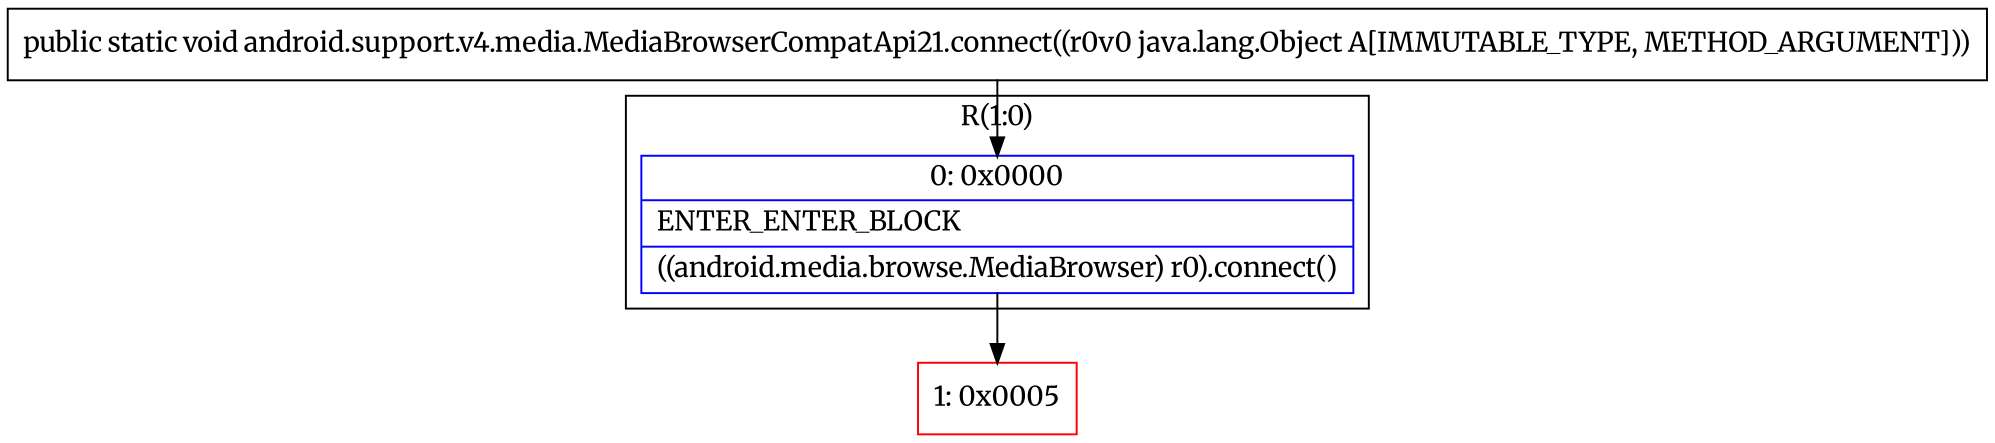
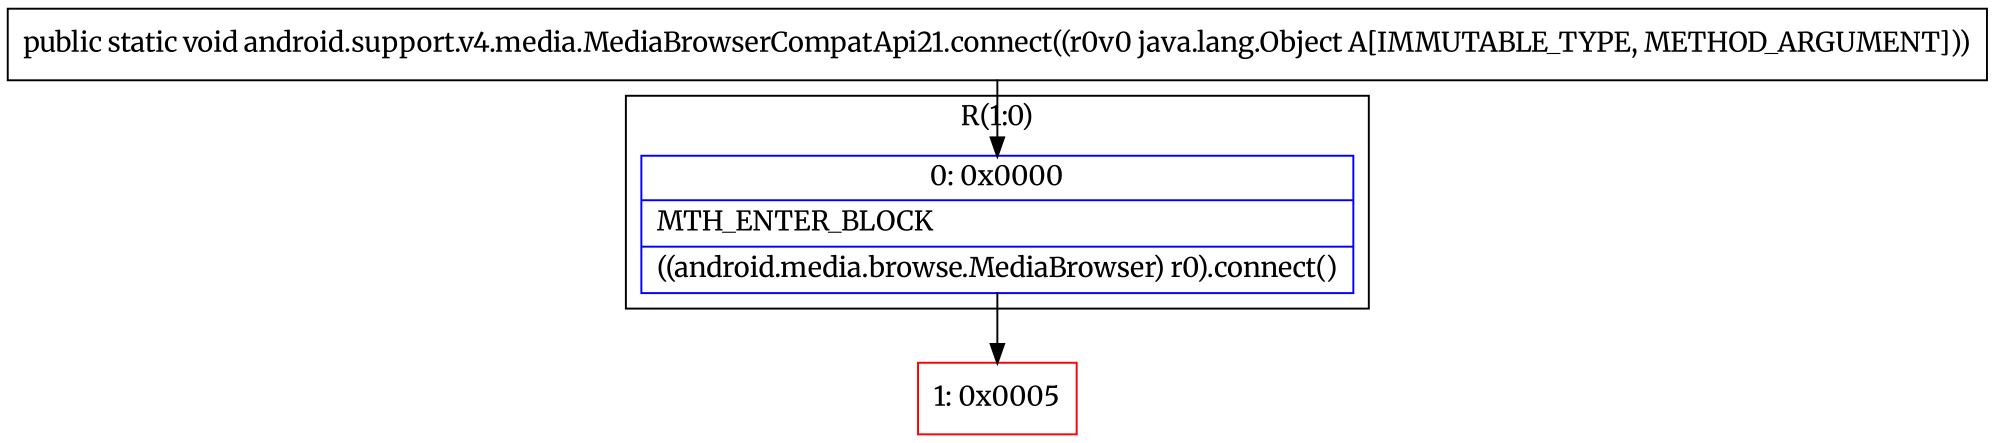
(809, 222) -> (795, 222)
